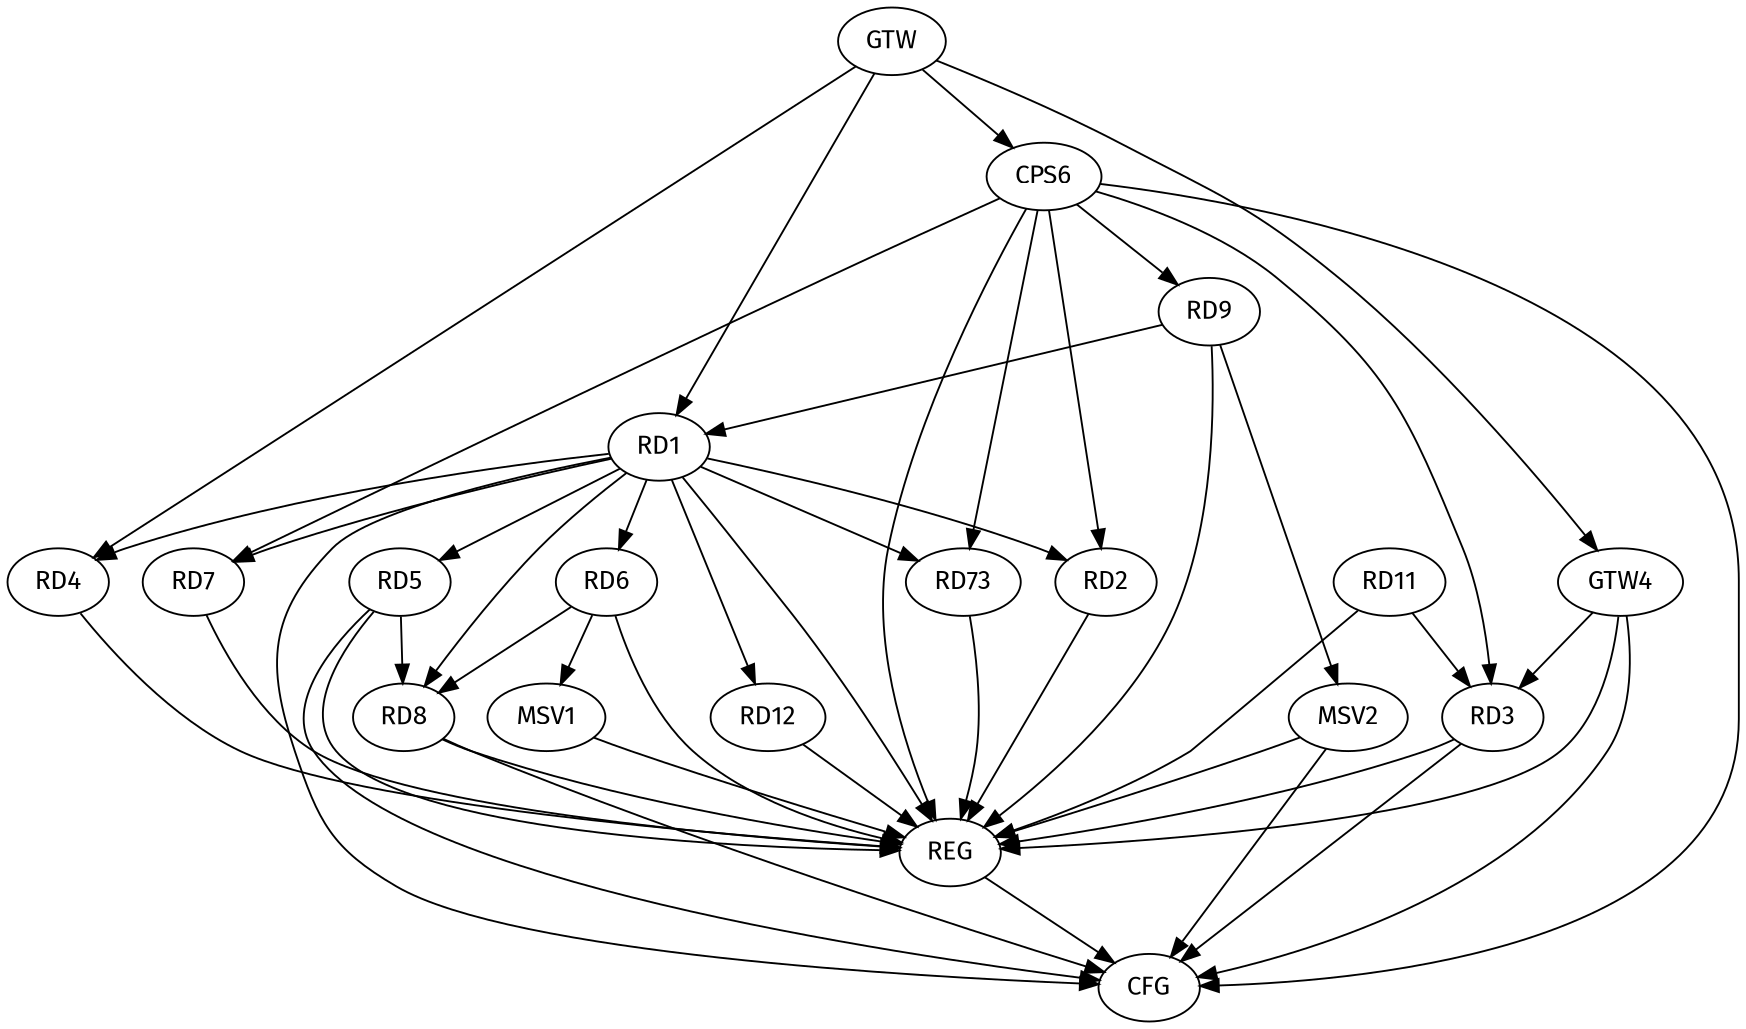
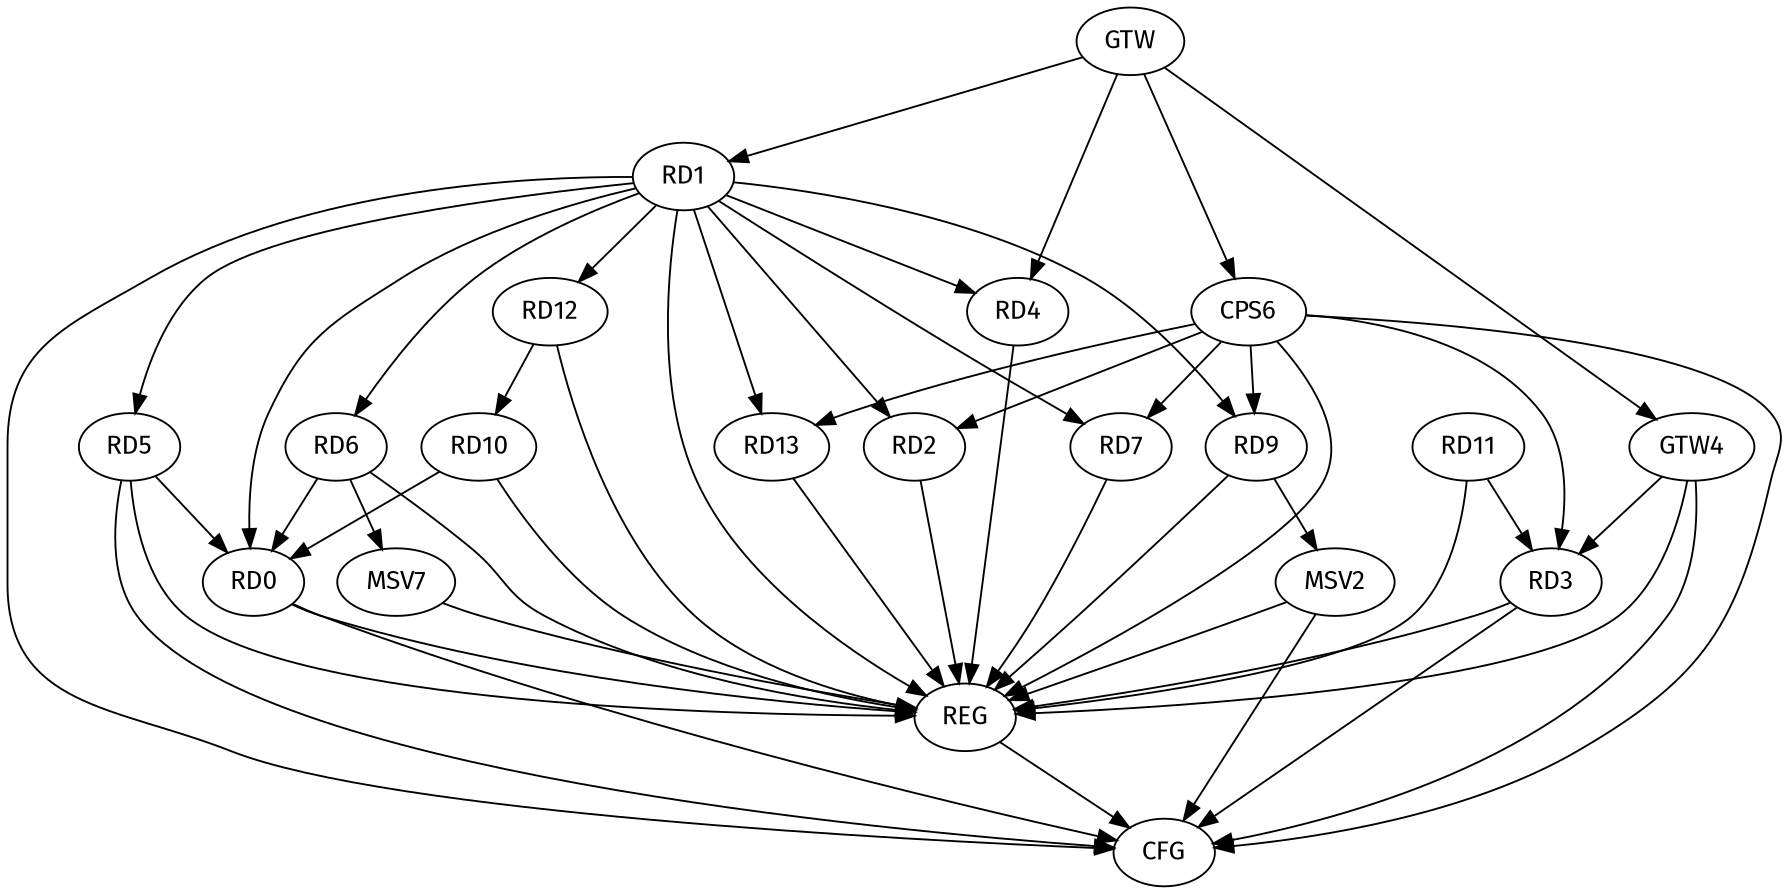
(965, 372) -> (1003, 241)
none -> (479, 447)
(963, 582) -> (772, 447)
(404, 717) -> (253, 582)
(546, 717) -> (396, 582)
